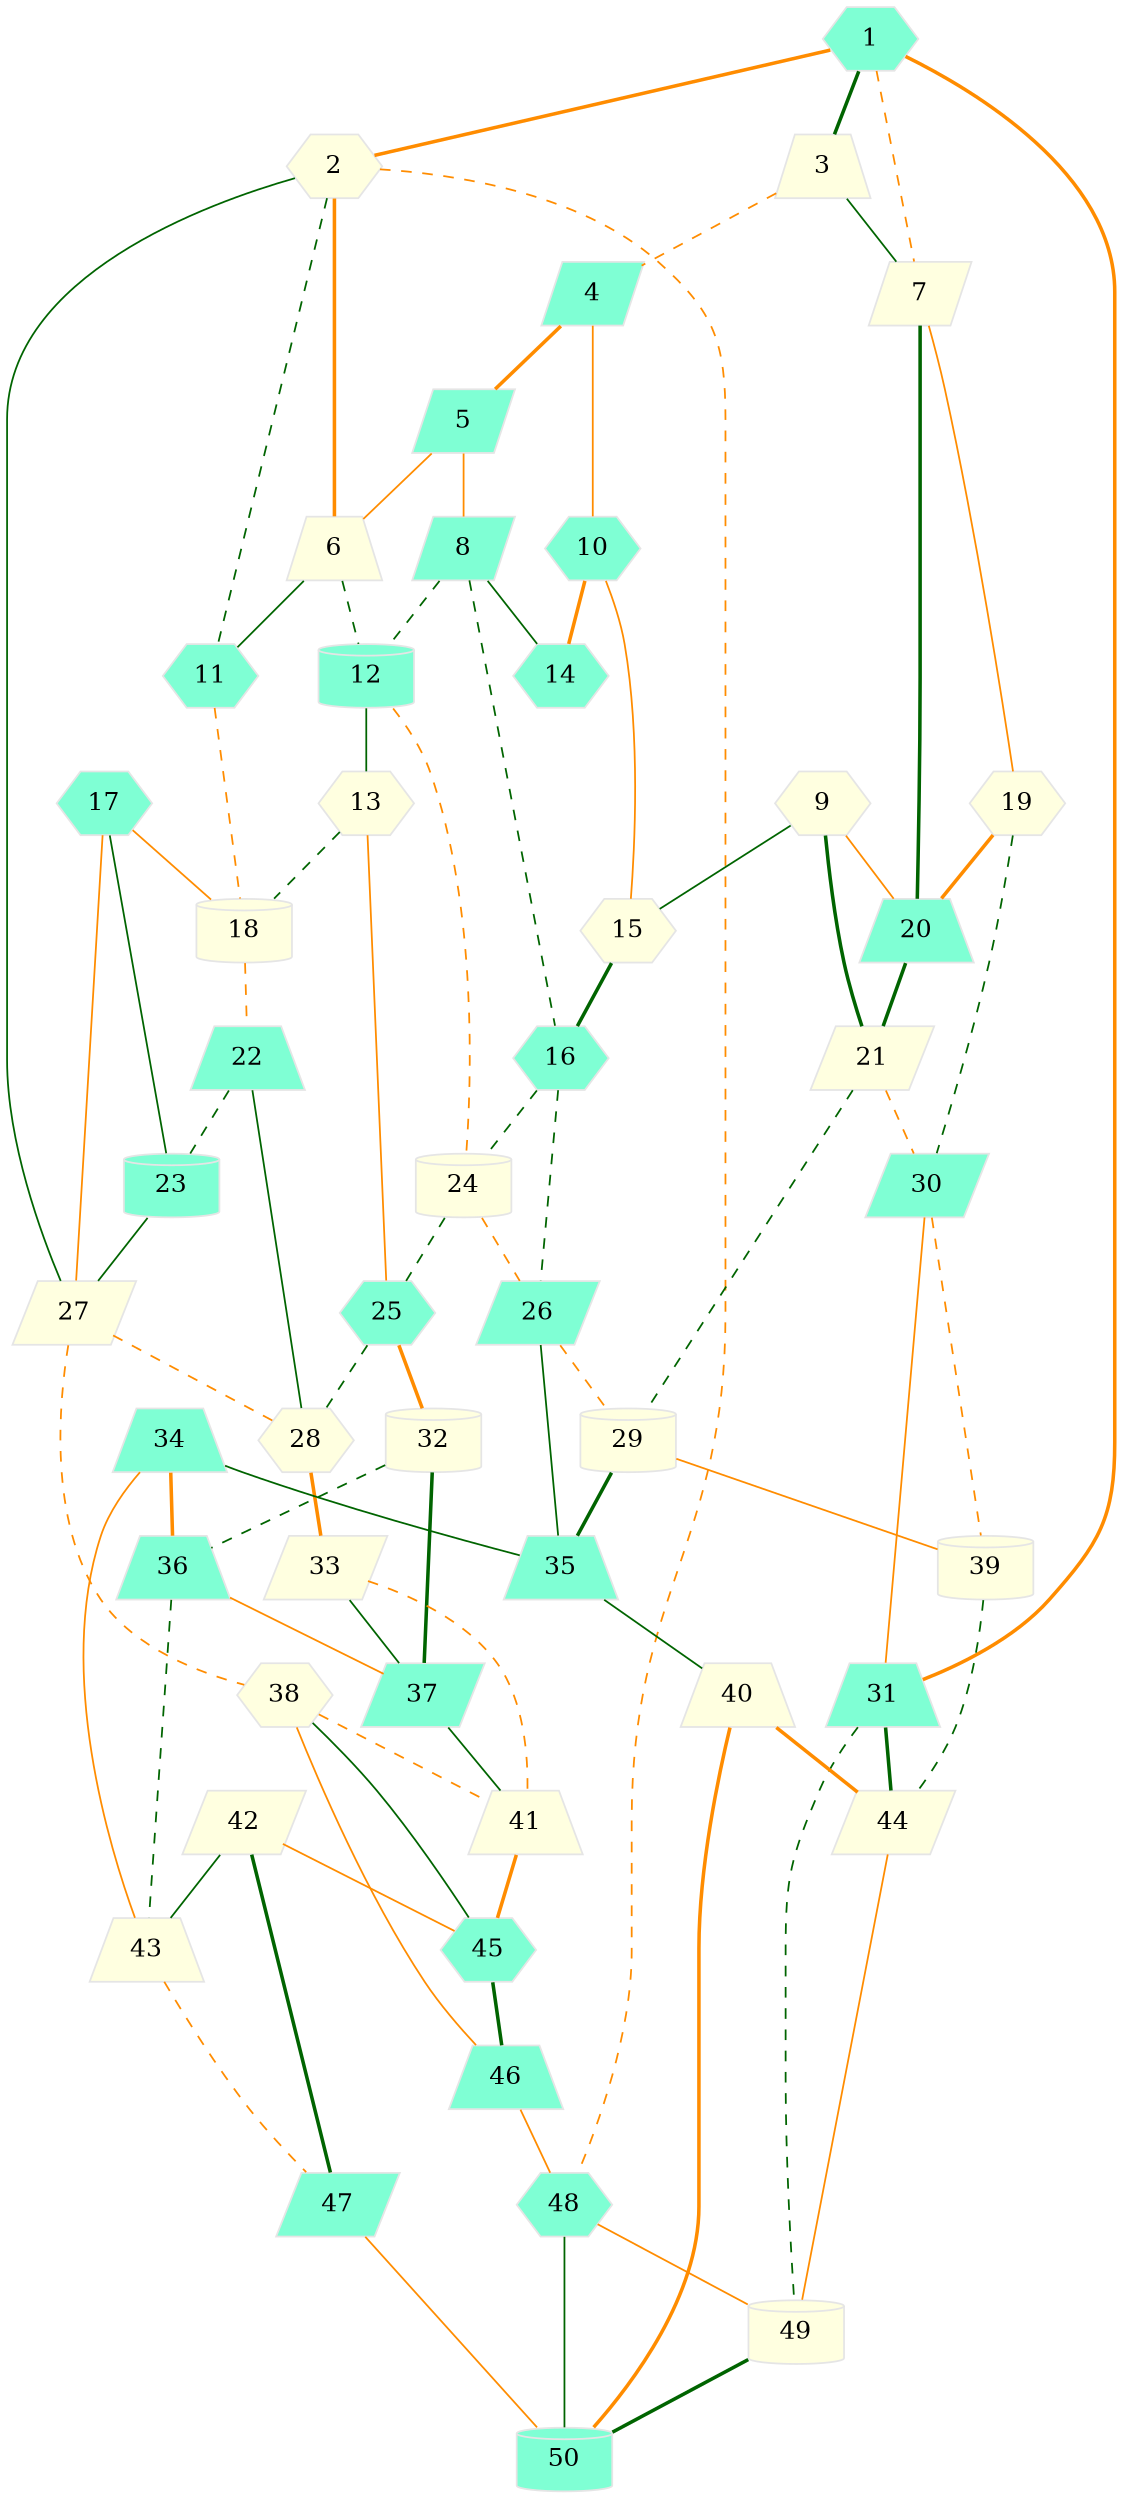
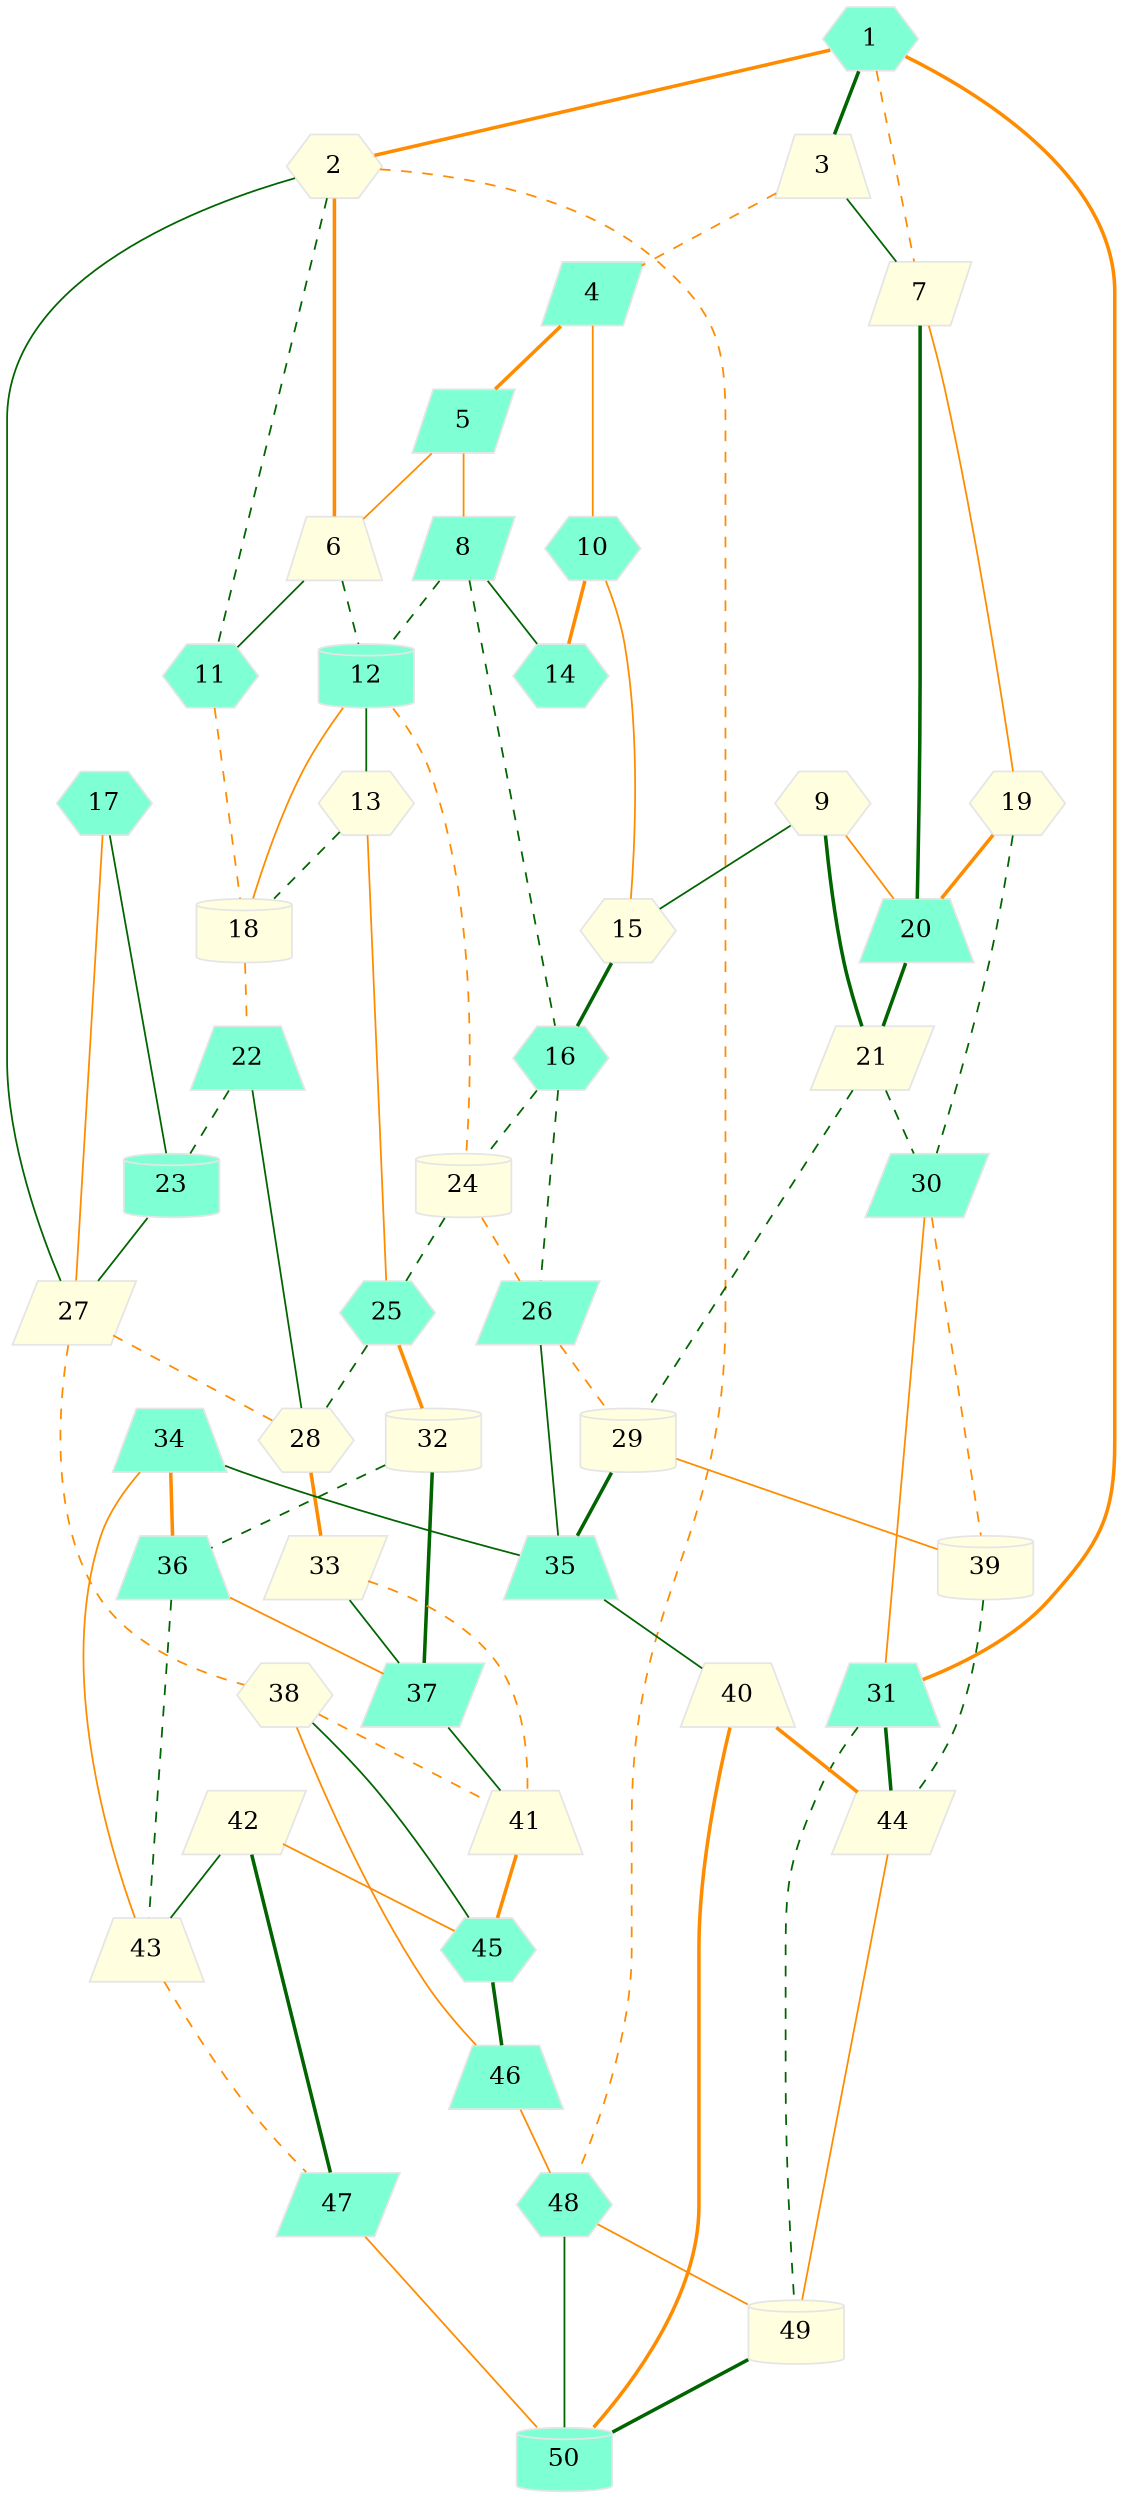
(172, 865) -> (290, 799)
(900, 1122) -> (900, 1122)
